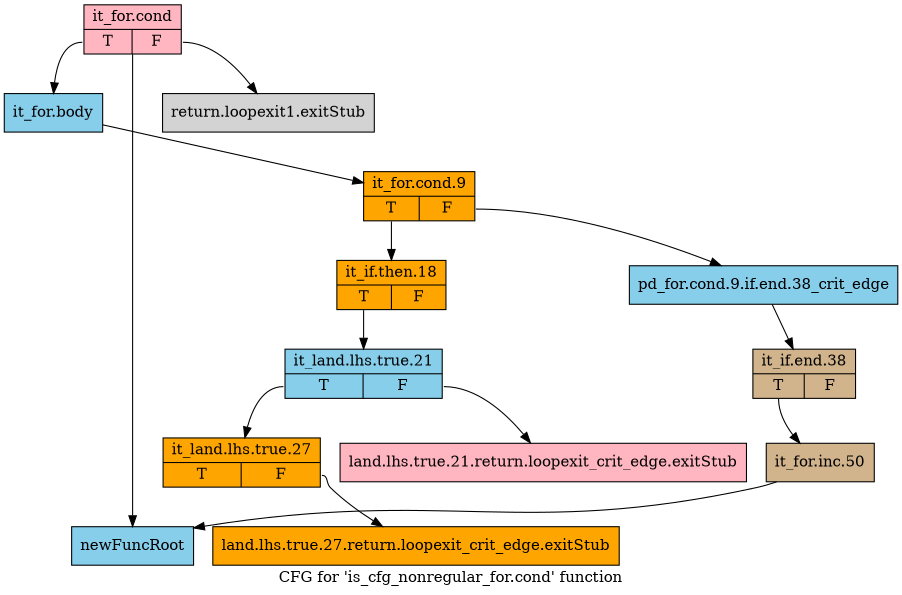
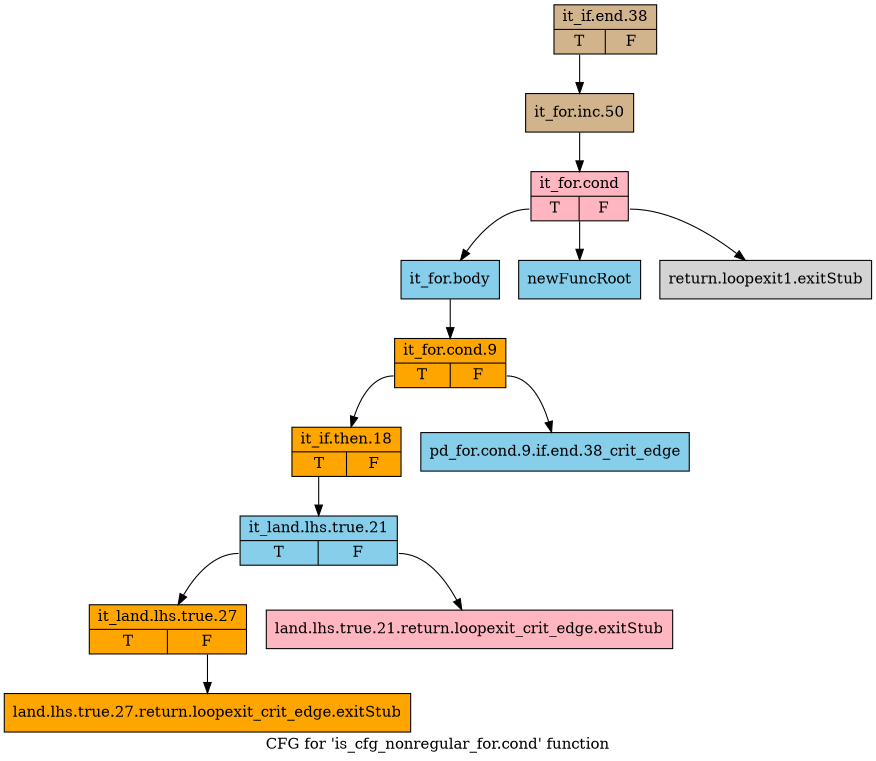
(780, 322) -> none
(491, 512) -> (580, 147)
